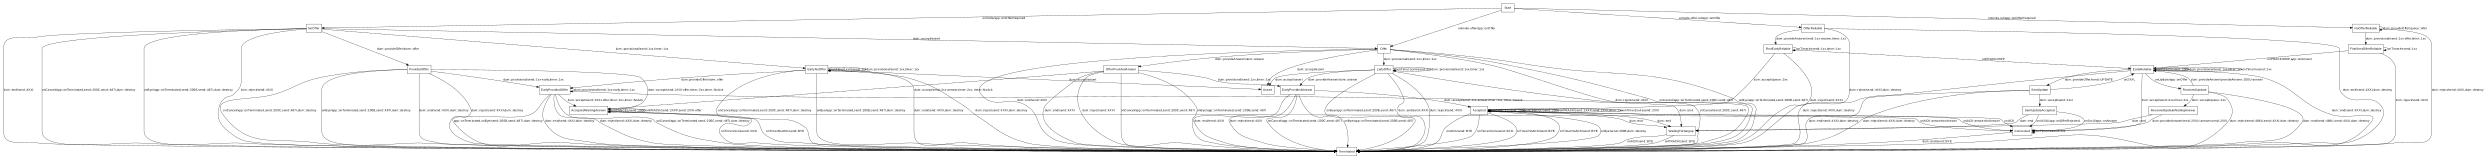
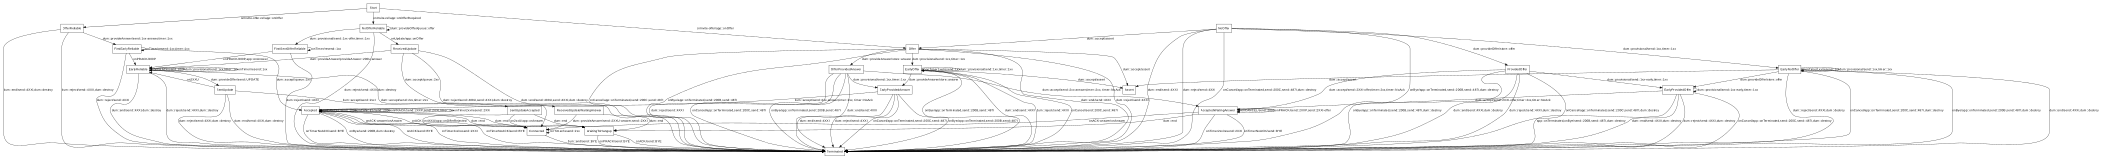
(913, 18) -> none
(2161, 84) -> (388, 38)
(1132, 97) -> (908, 129)
